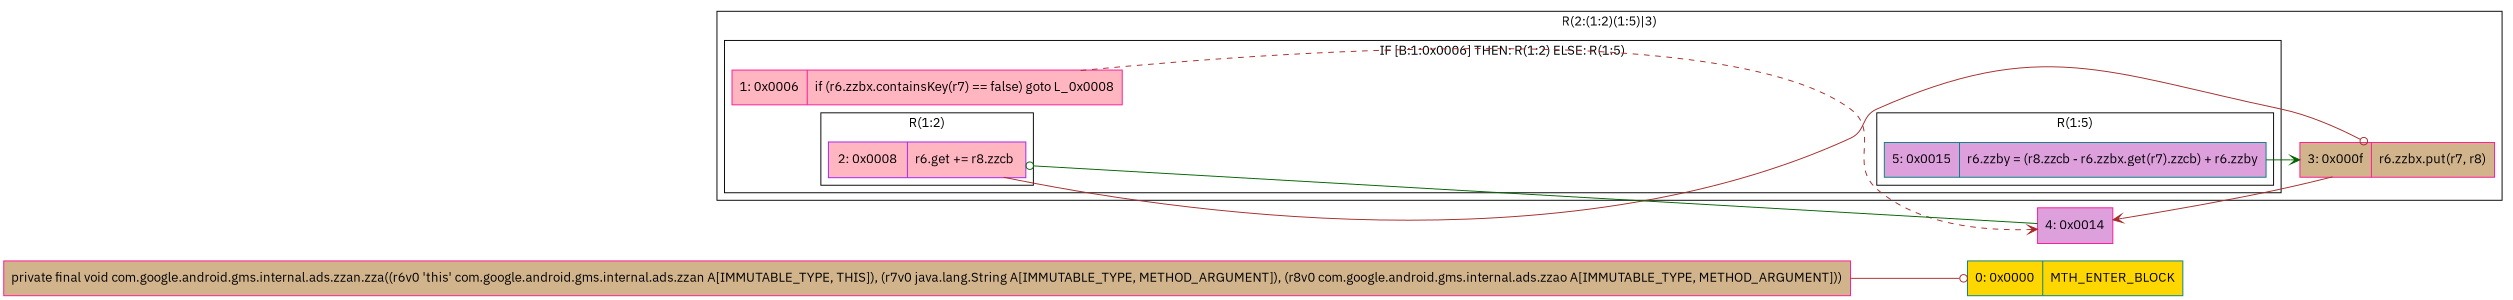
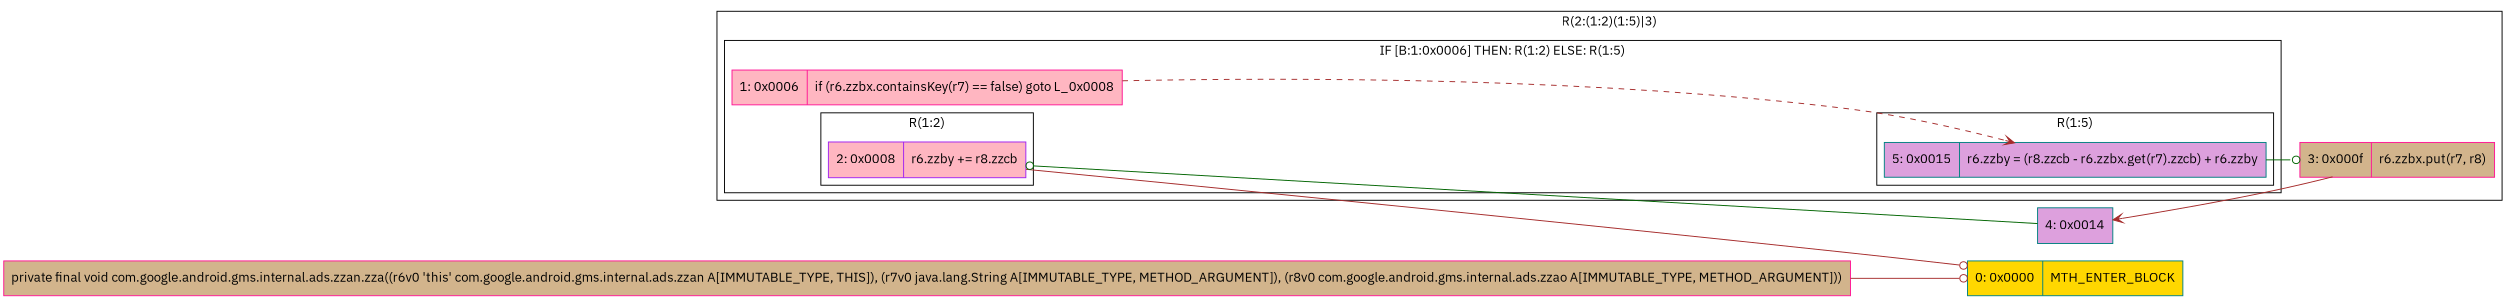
(1594, 52) -> (1566, 86)
(965, 159) -> (965, 159)
(2278, 160) -> (2278, 160)
(1733, 180) -> (1493, 216)
(2075, 226) -> (2075, 226)
